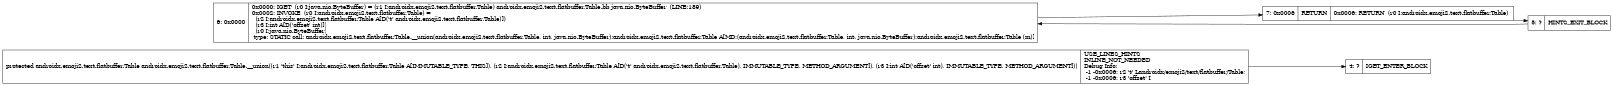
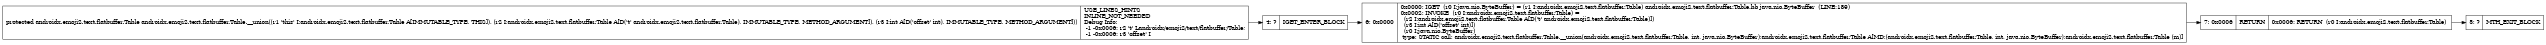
(1578, 23) -> (2513, 22)
(1285, 24) -> (1353, 23)
